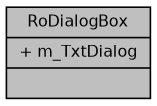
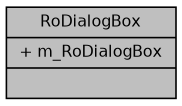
(78, 52) -> (91, 52)
